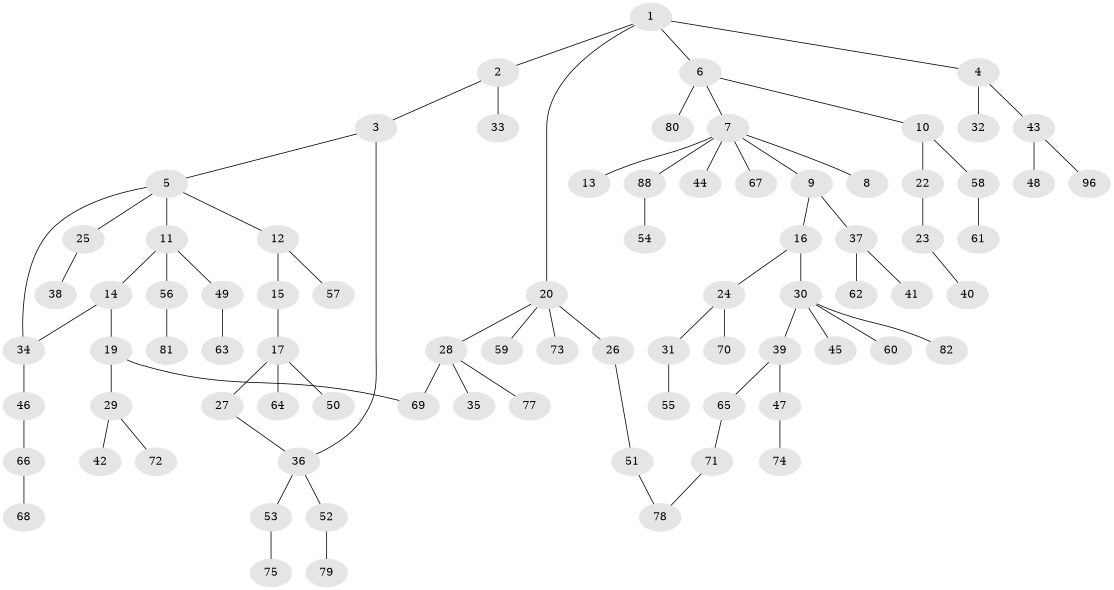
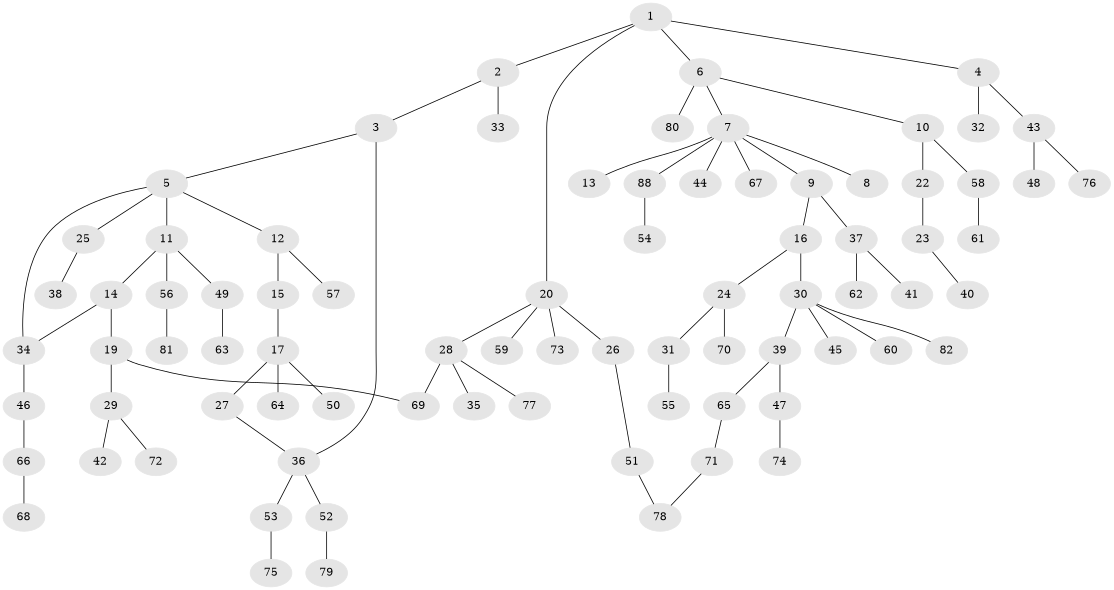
(1090, 184) -> (1090, 184)
